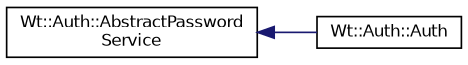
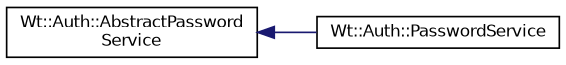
(389, 32) -> (438, 32)
